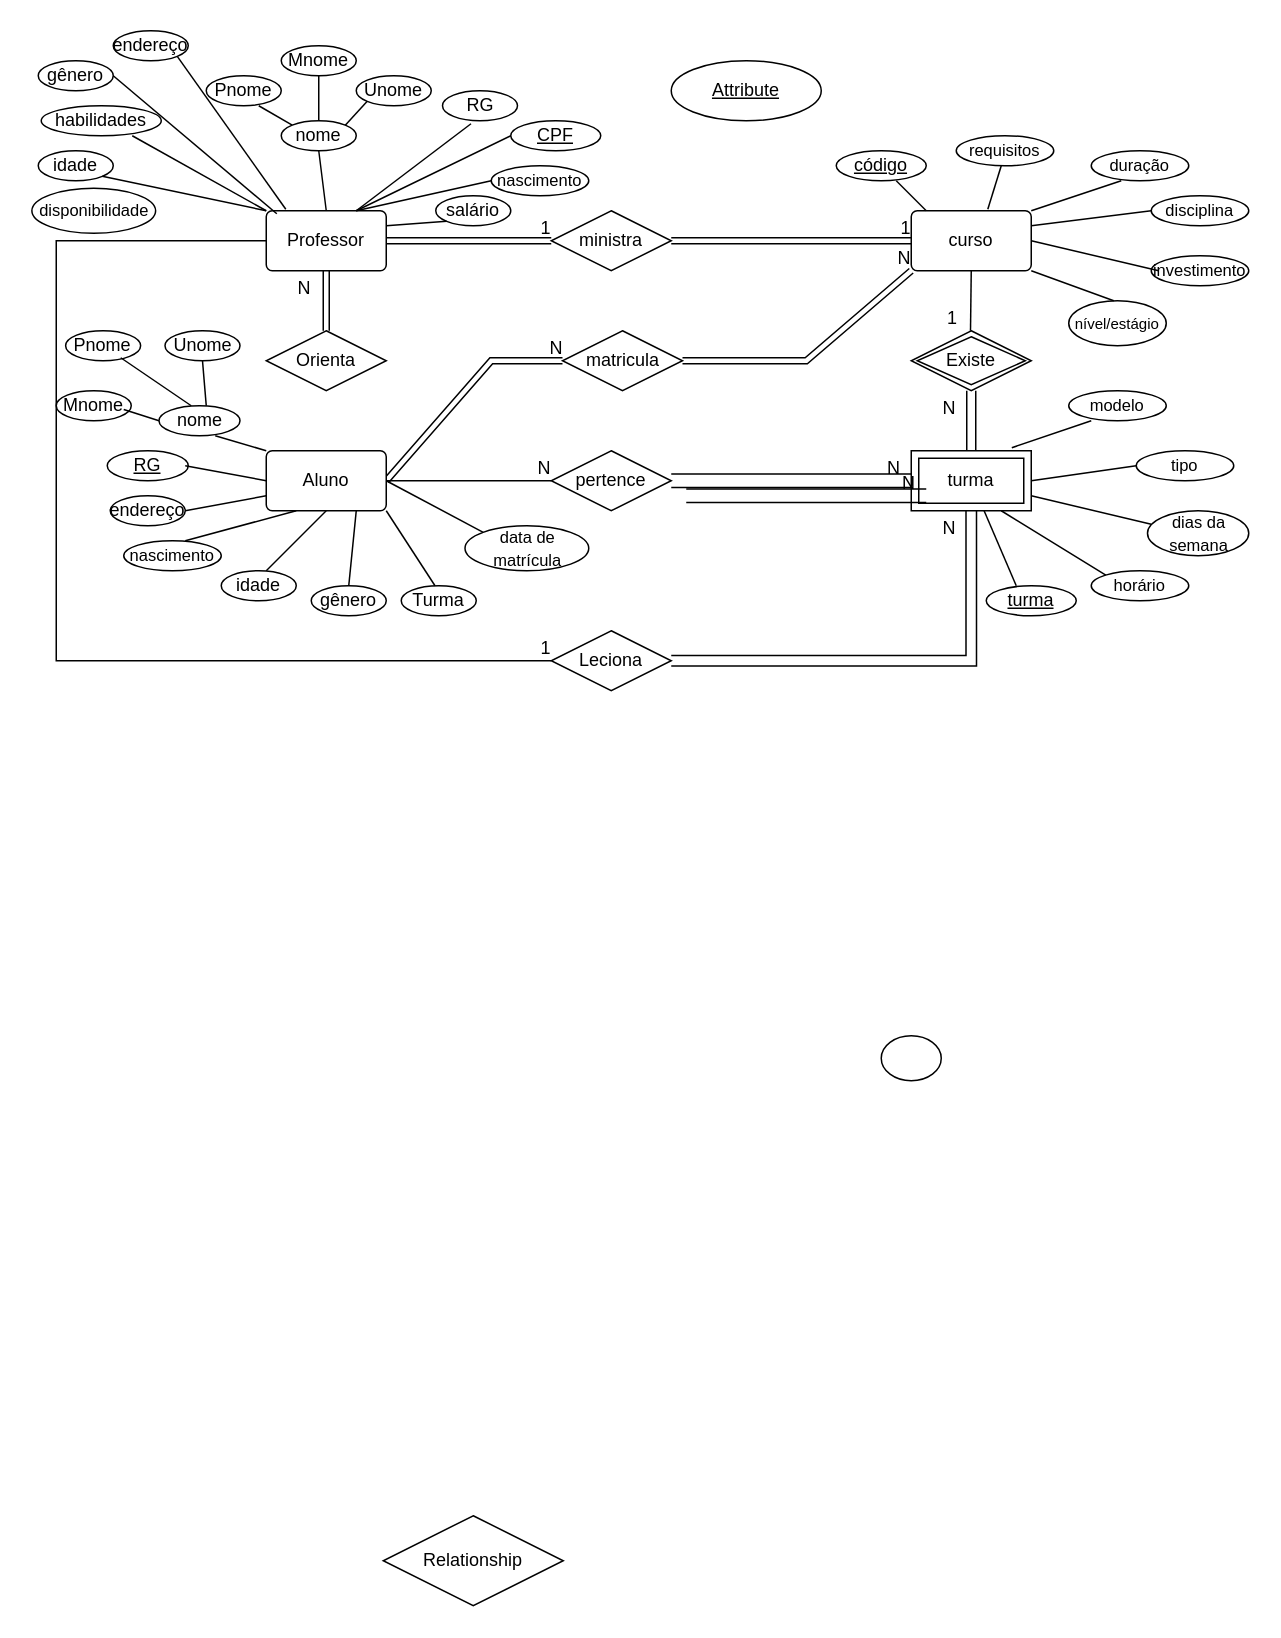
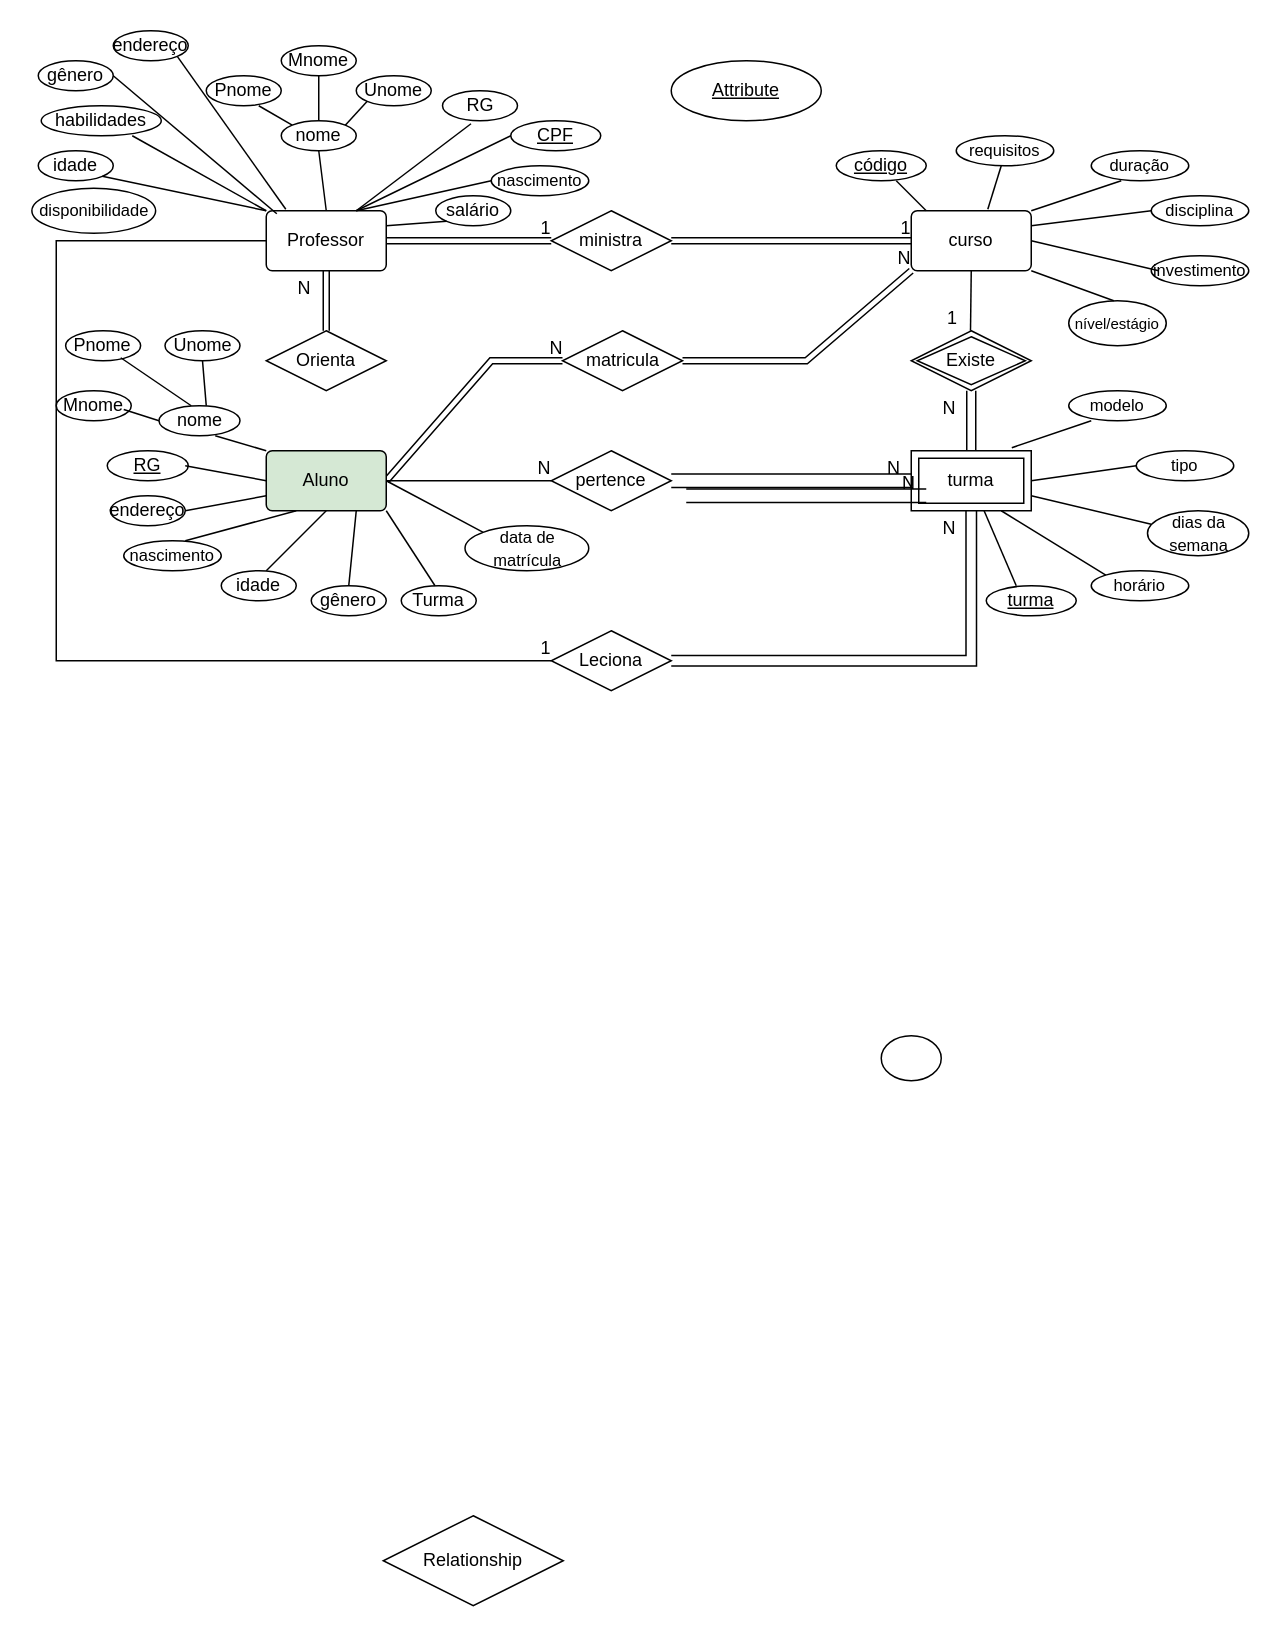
(326, 481) -> (326, 481)
